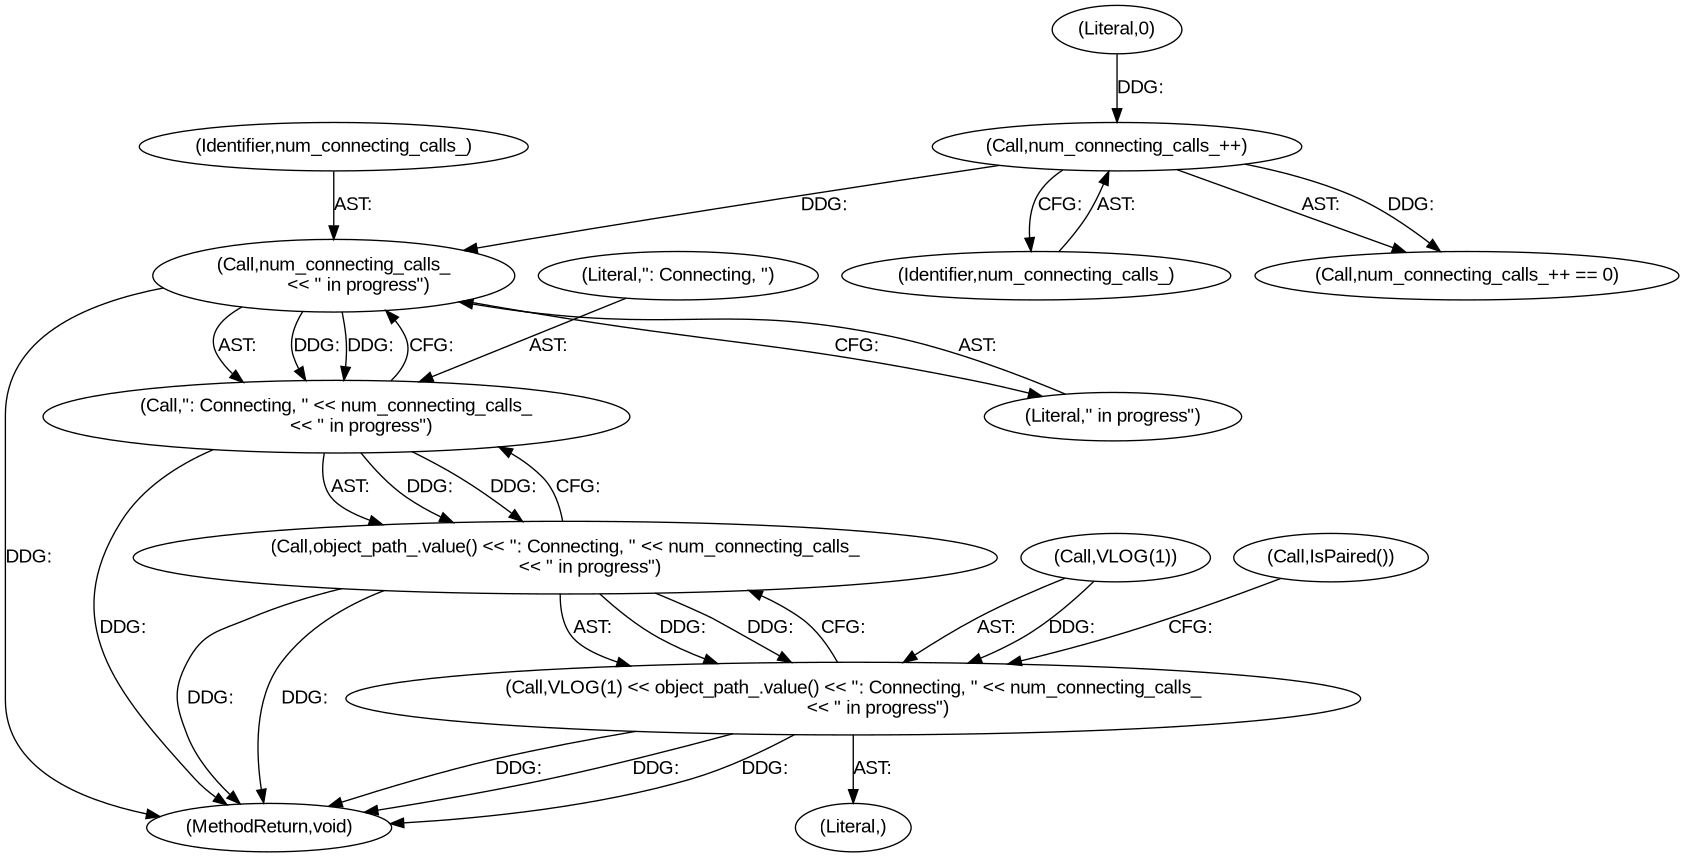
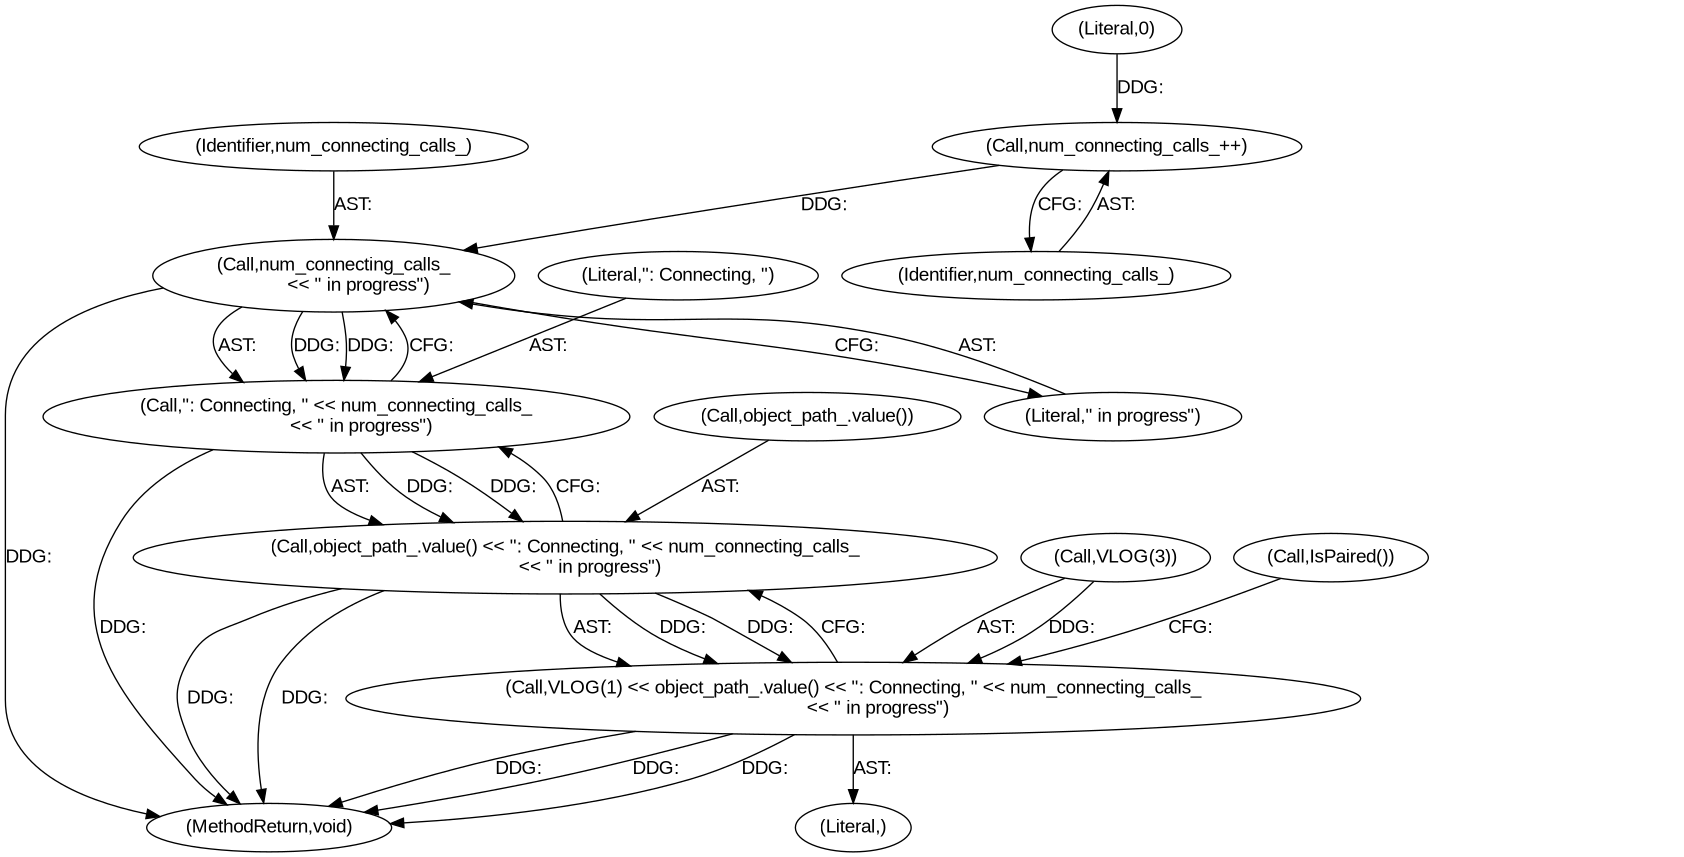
(1467, 276) -> none
none -> (808, 417)
(1116, 558) -> (1116, 558)
